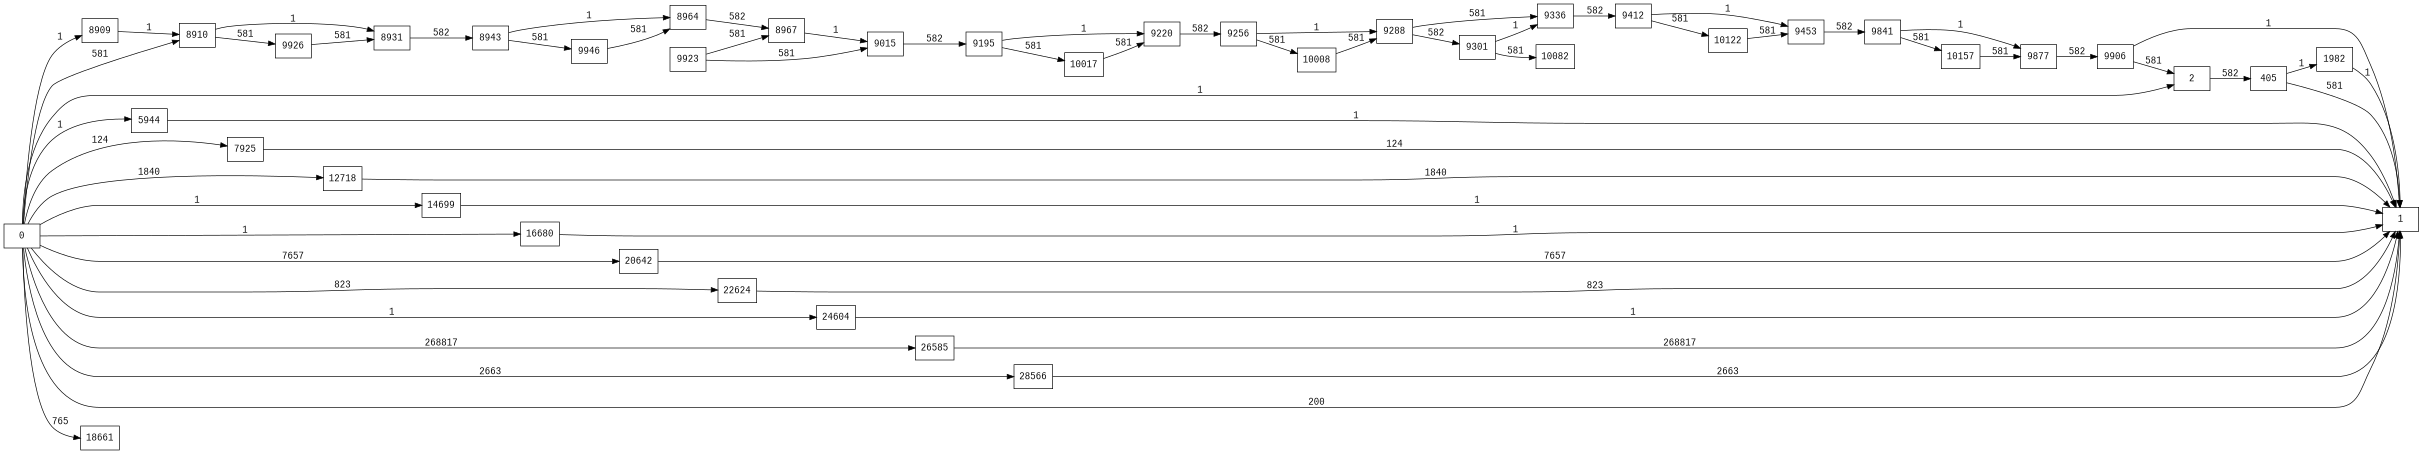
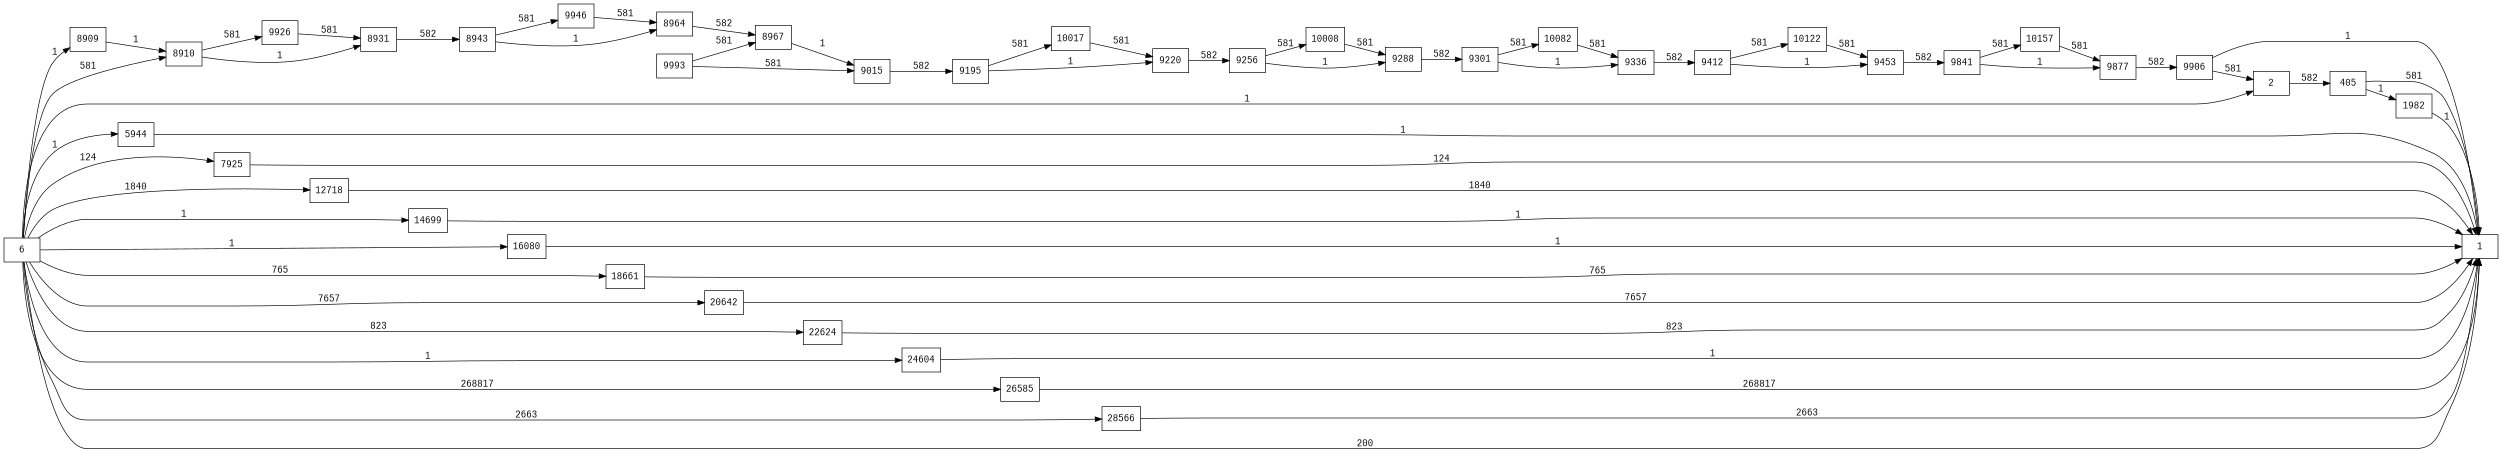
(1472, 20) -> (1594, 50)
(688, 59) -> (675, 66)
(540, 234) -> (527, 247)
(22, 236) -> (22, 250)
none -> (1551, 277)
